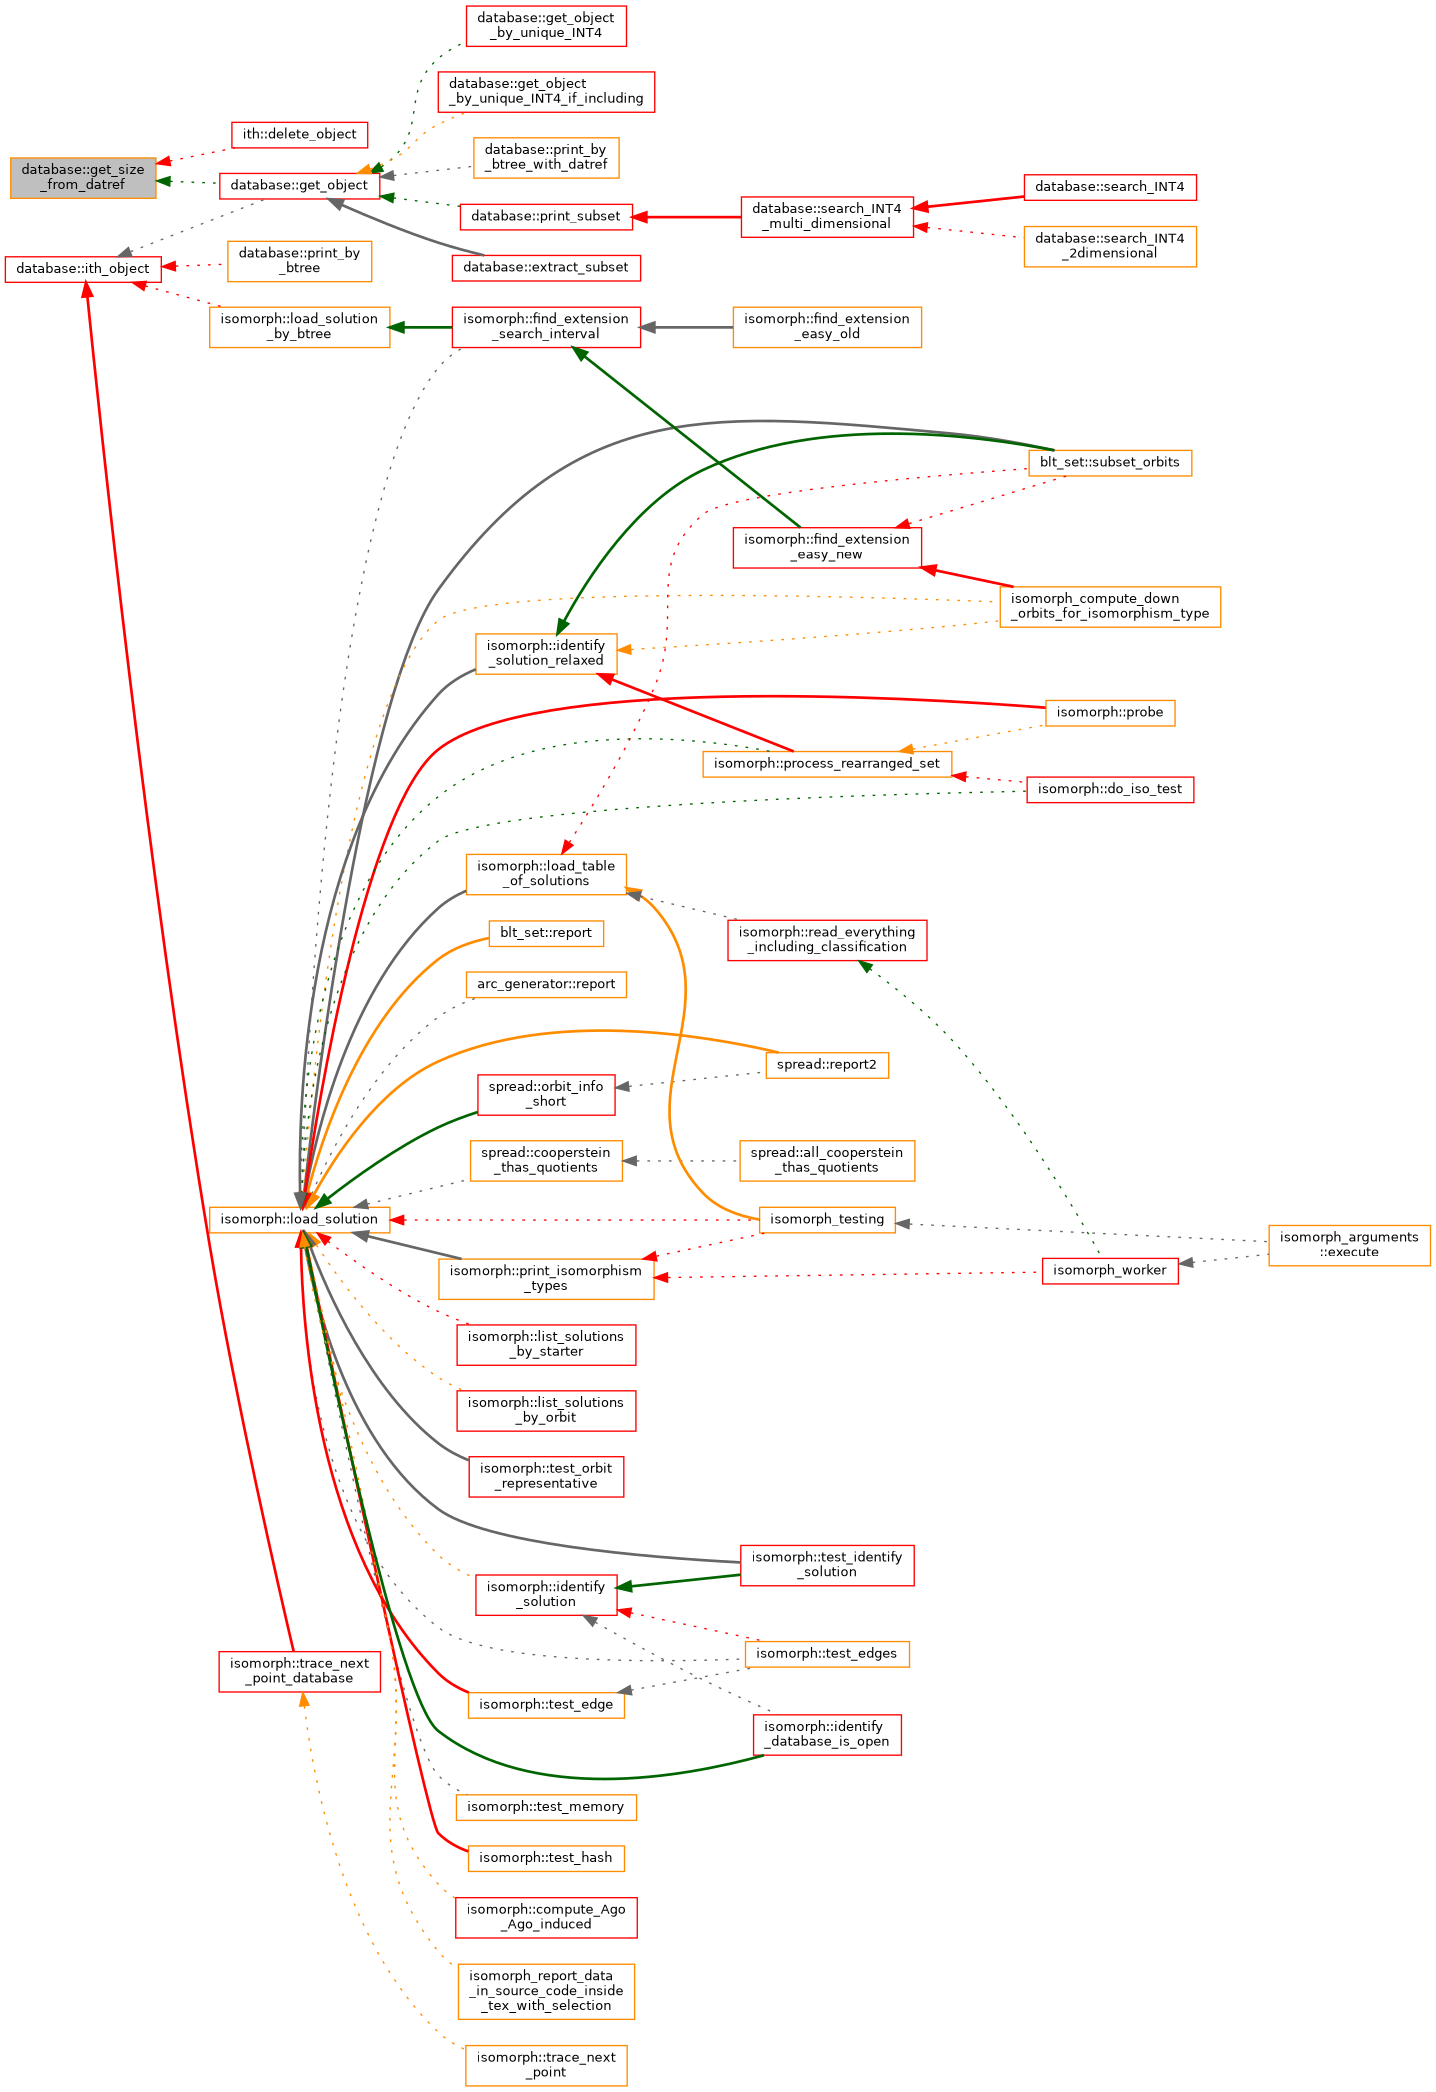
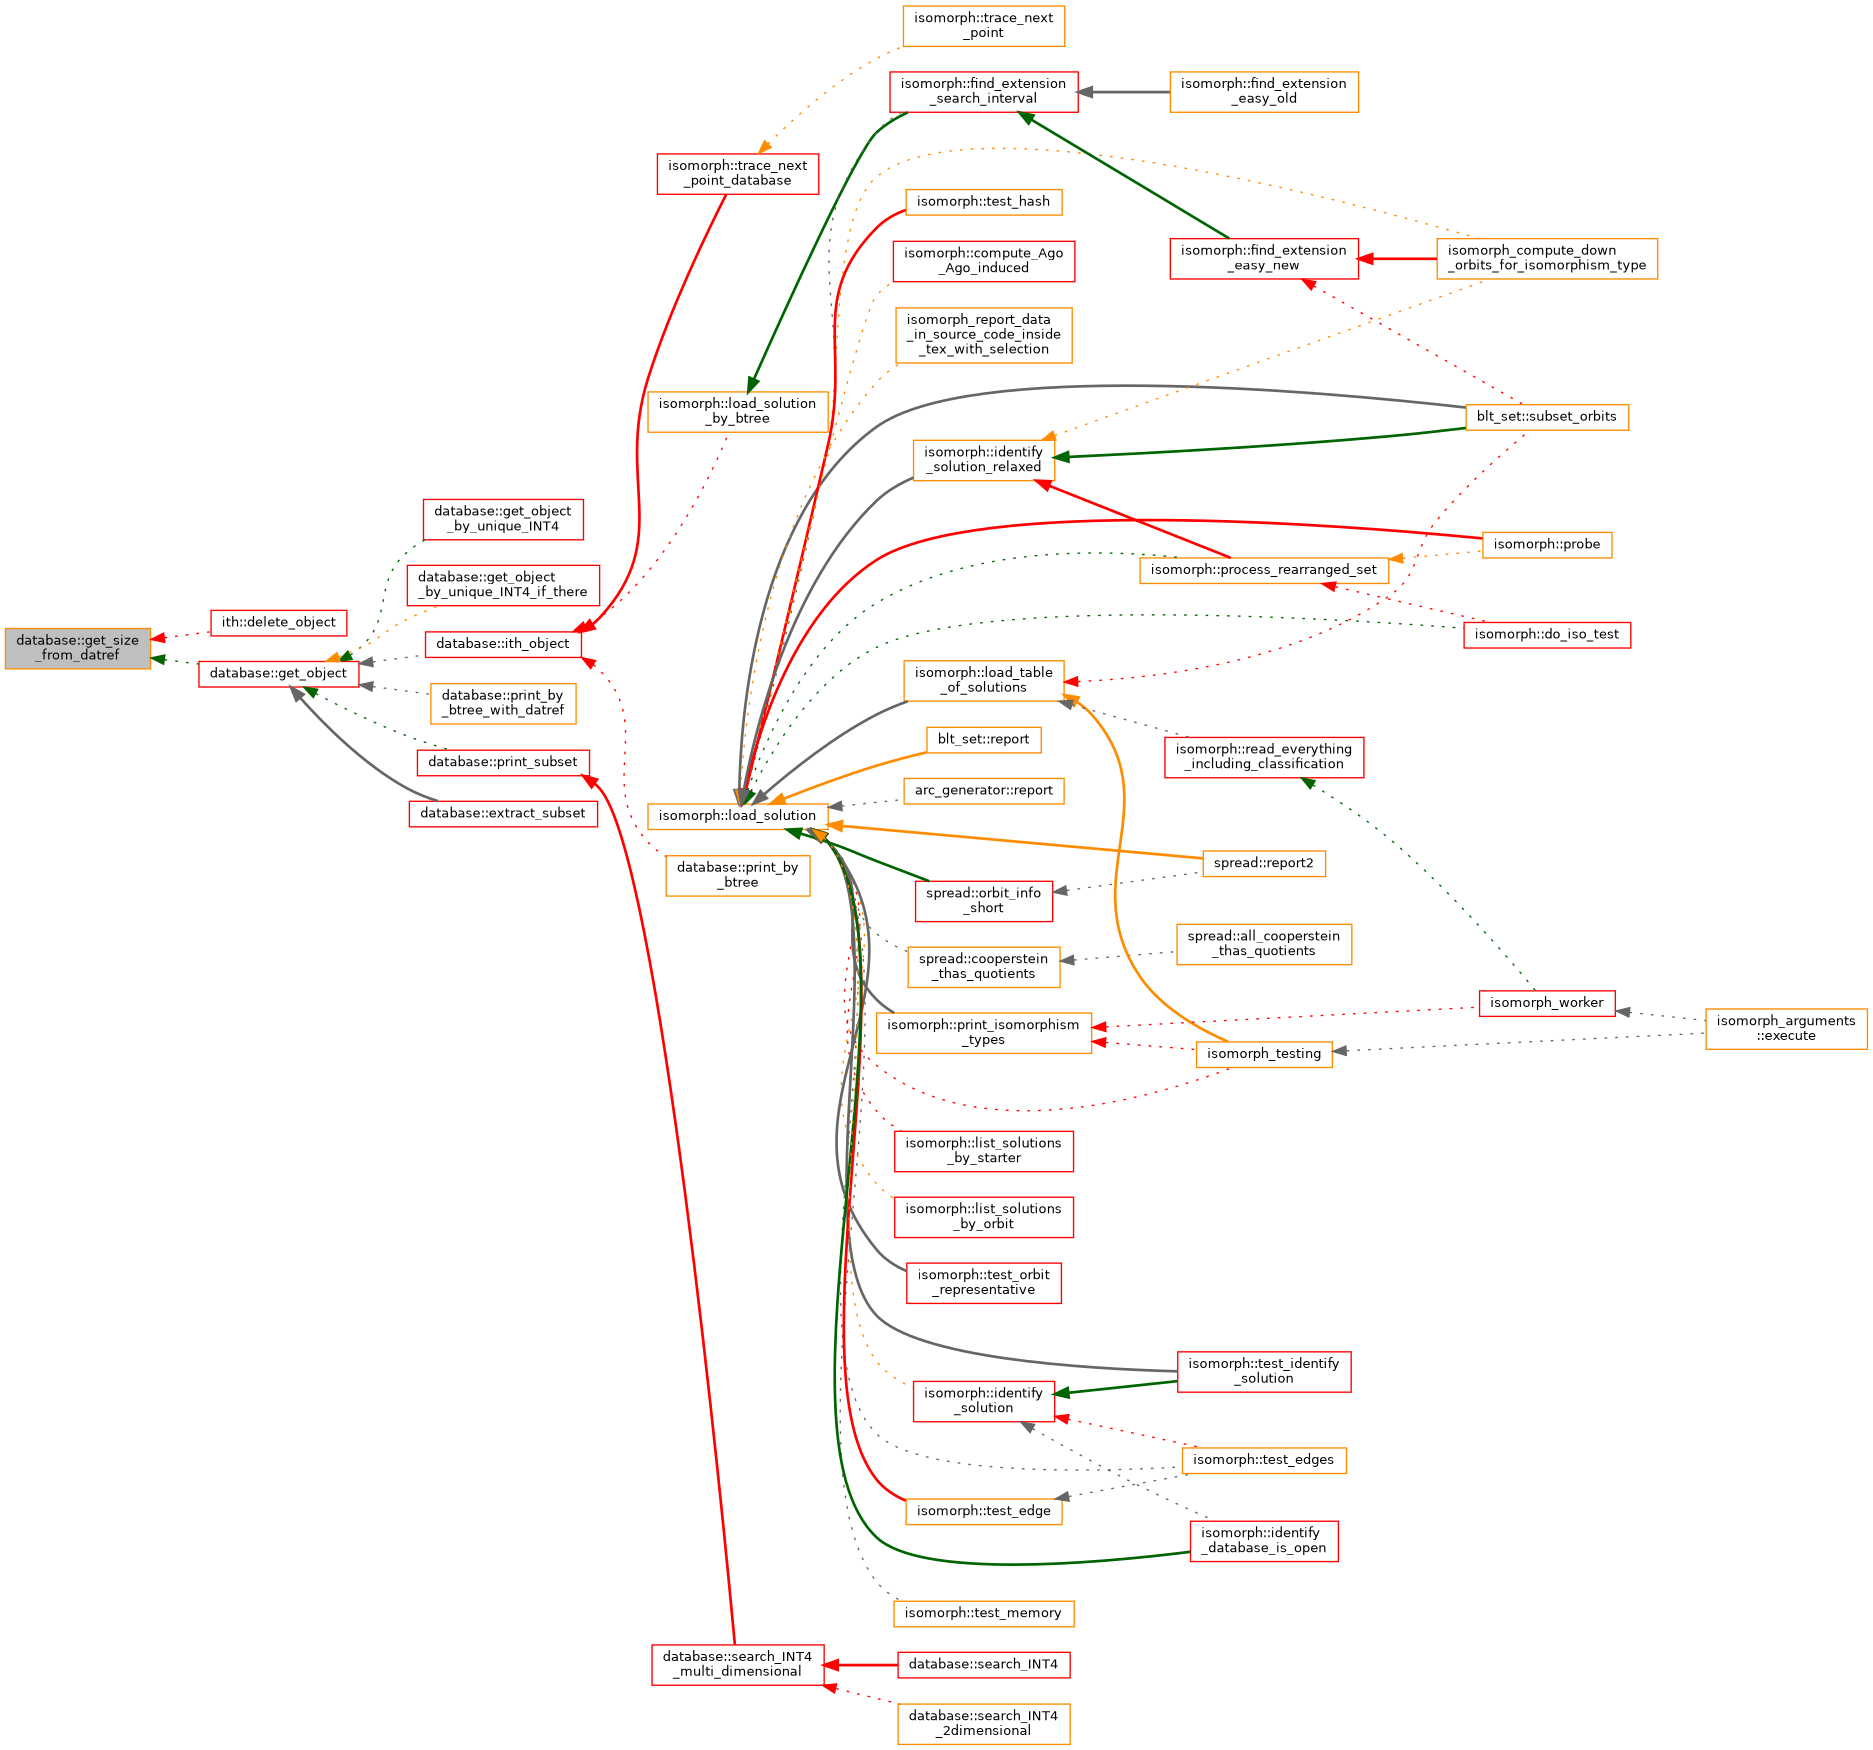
(547, 92) -> (503, 586)
(198, 225) -> (399, 658)
